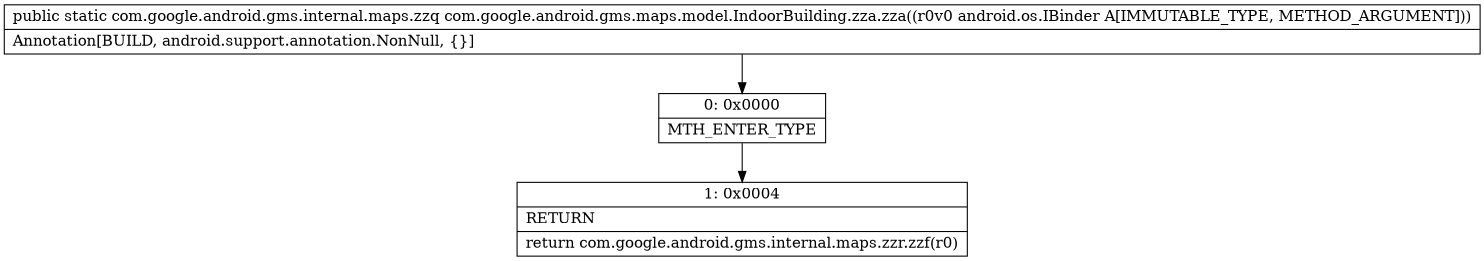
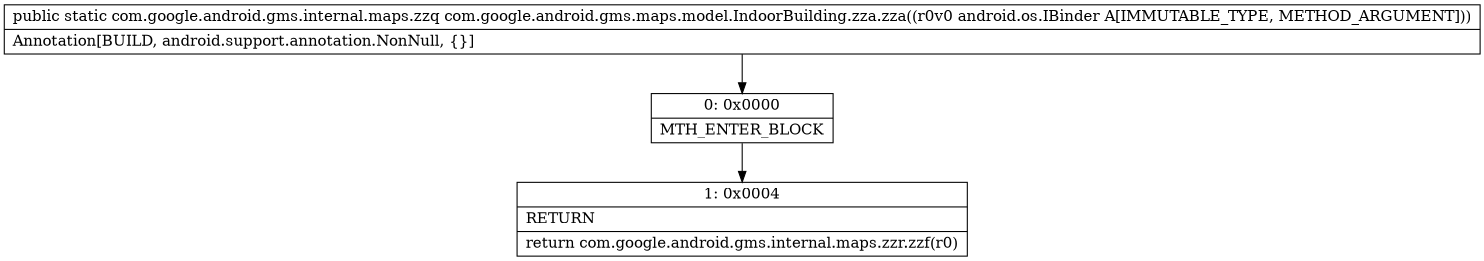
(742, 130) -> (742, 130)
